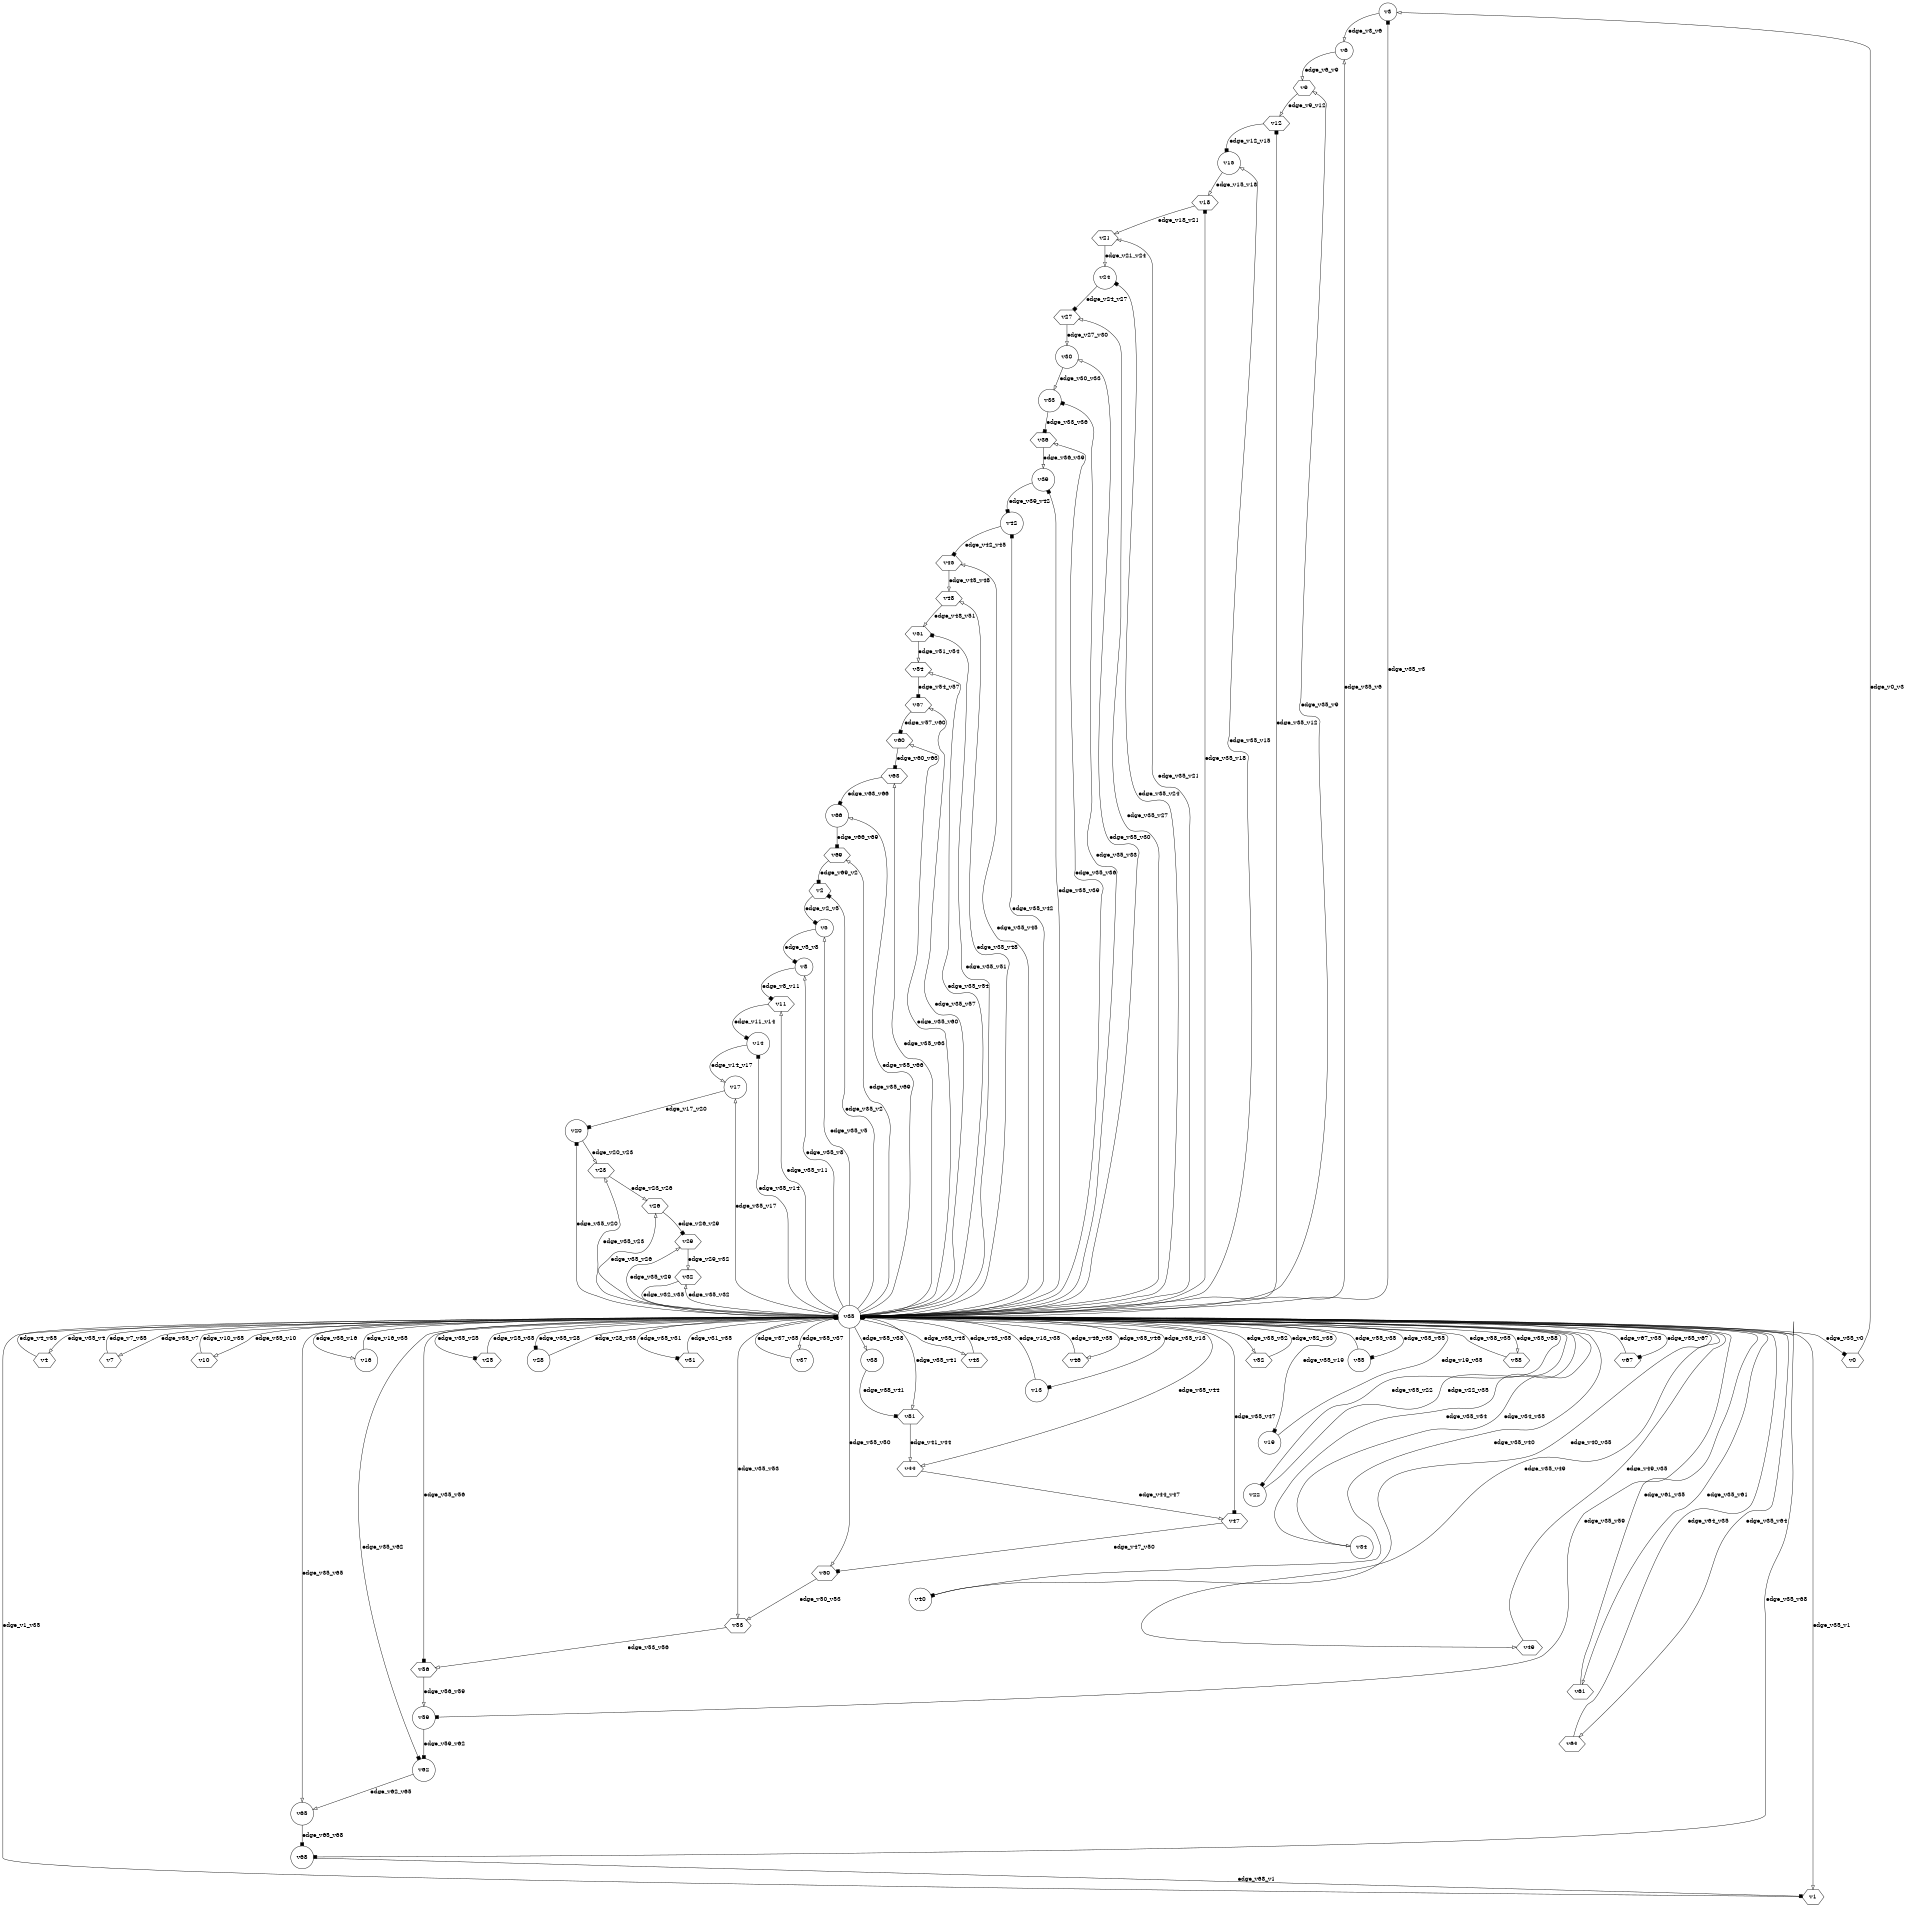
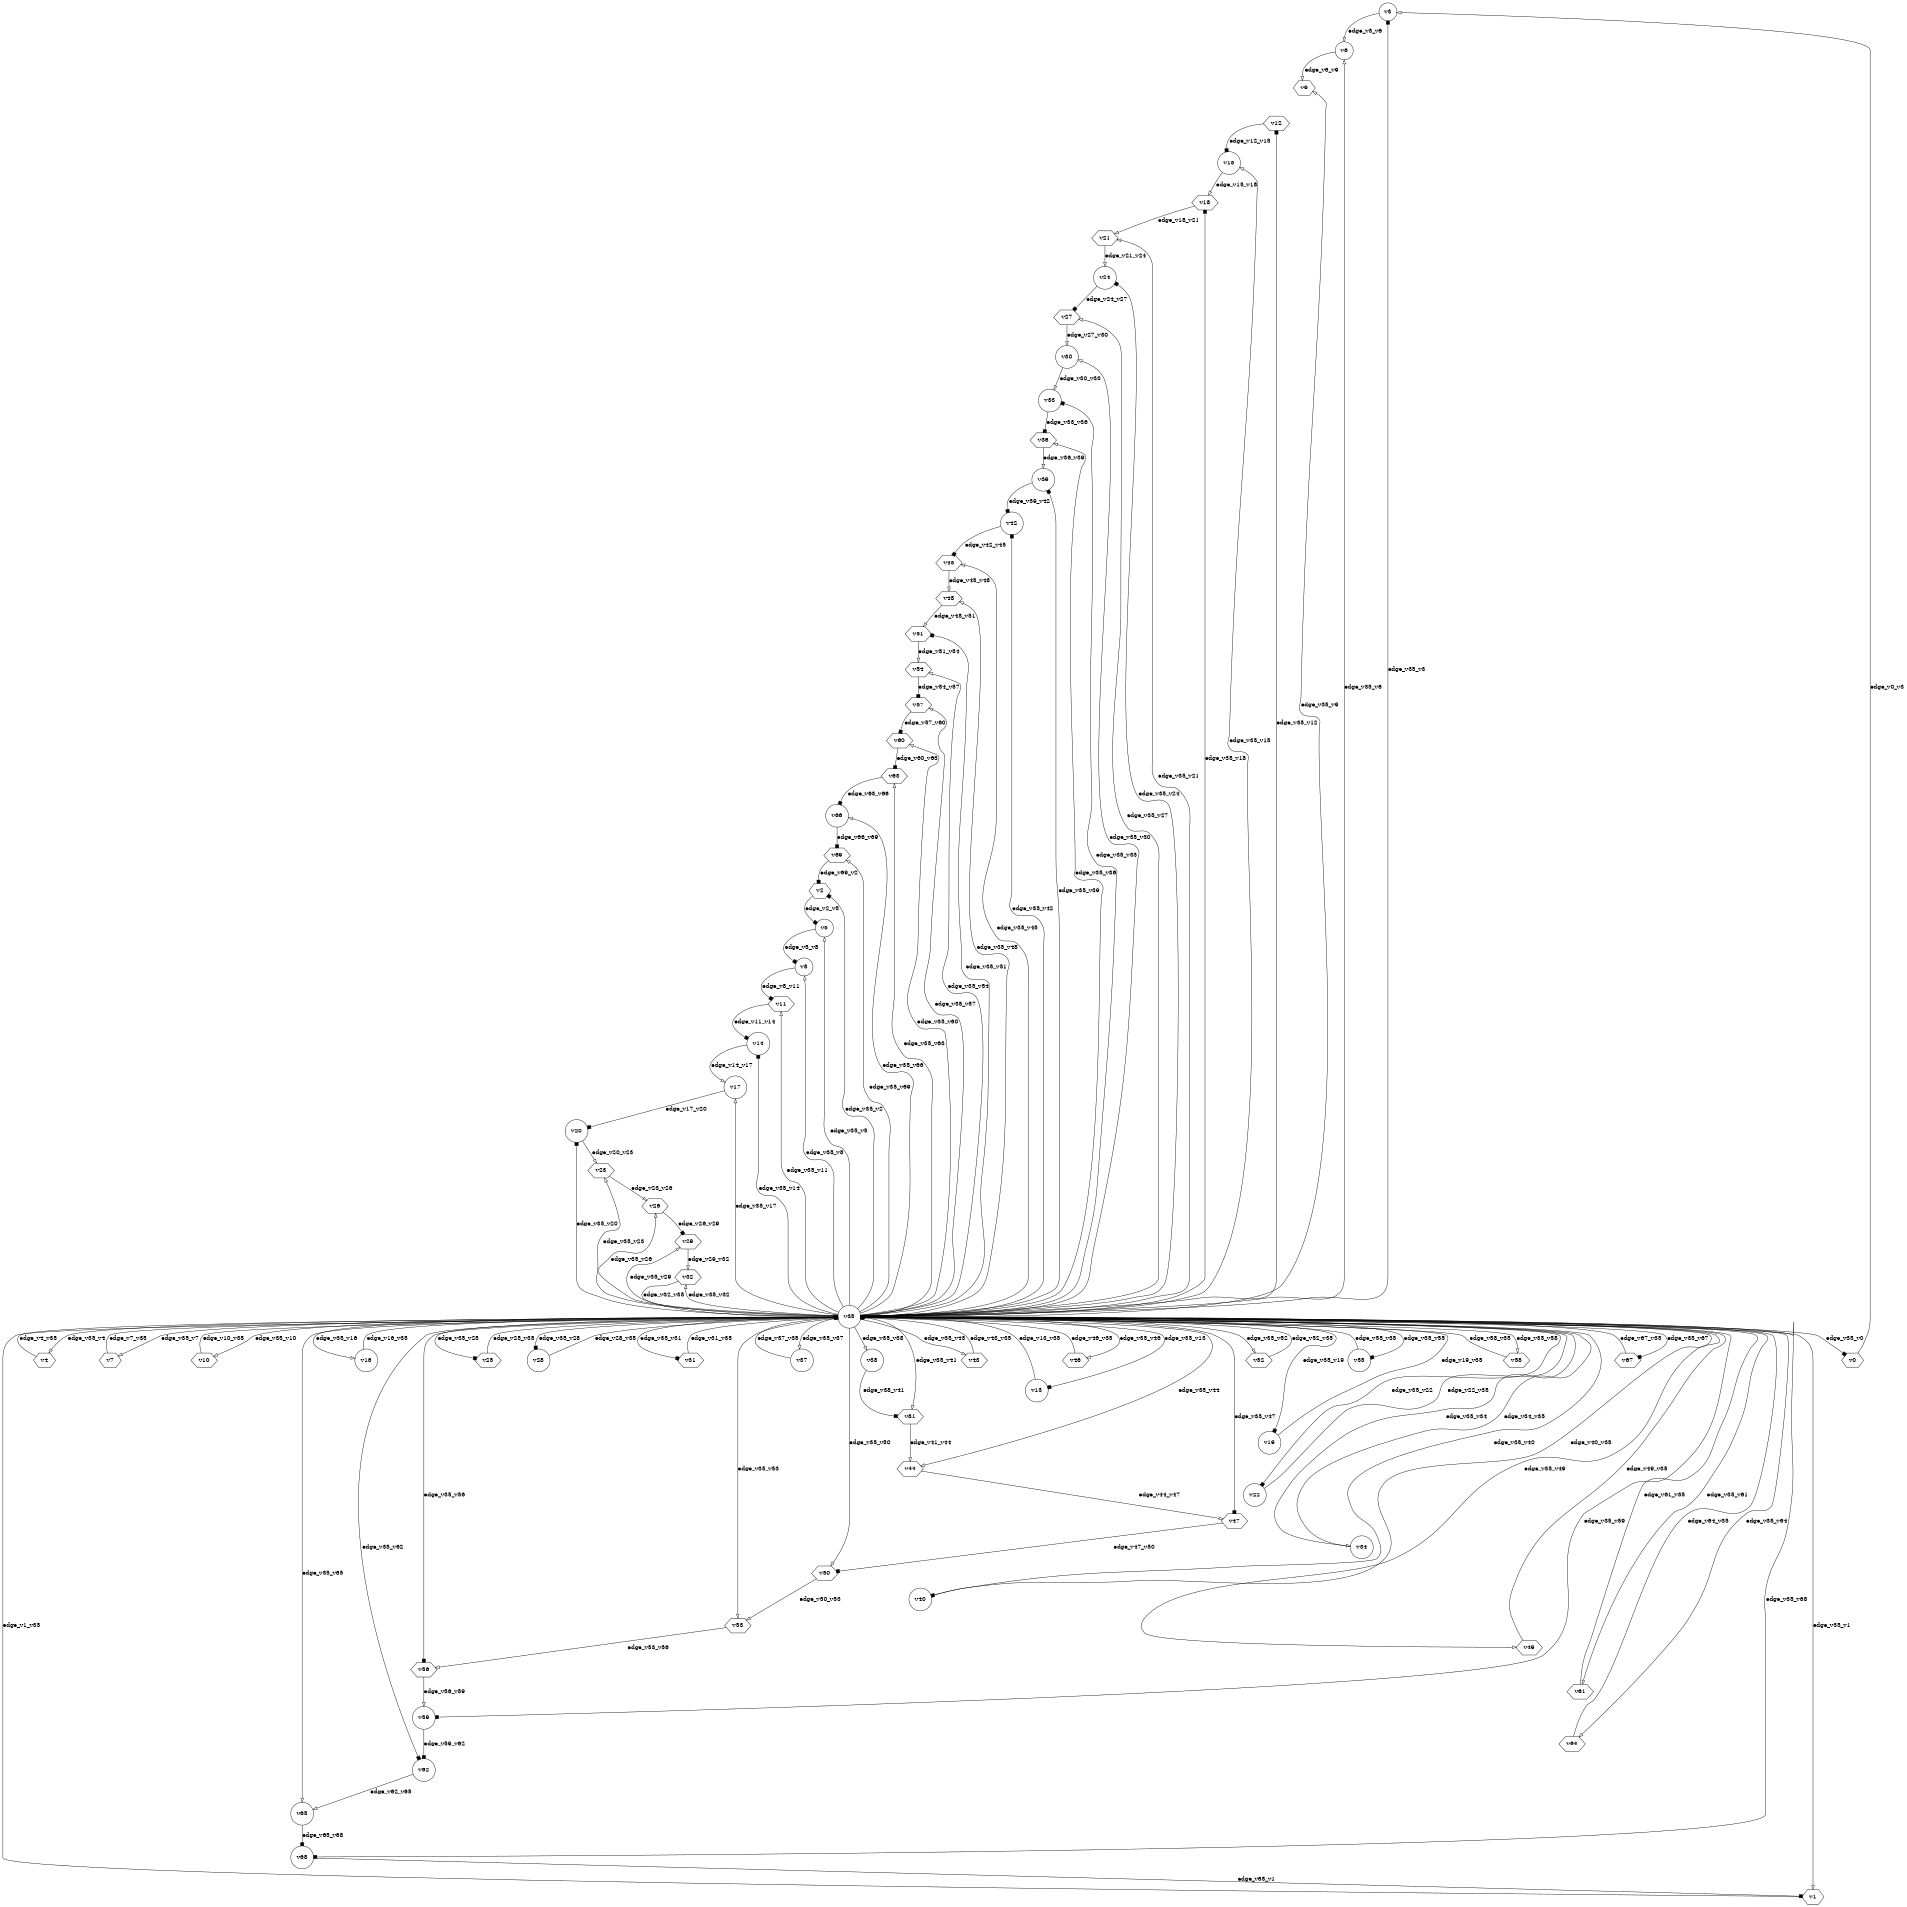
(1289, 102) -> none
